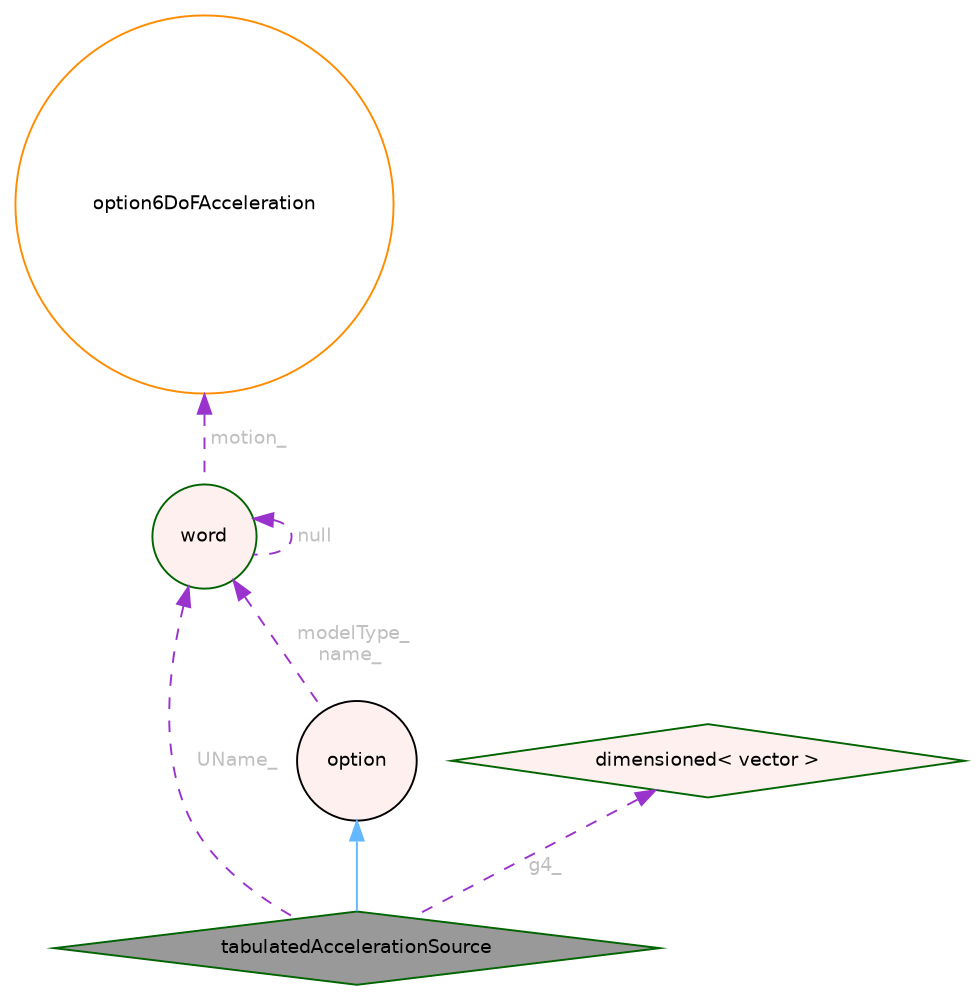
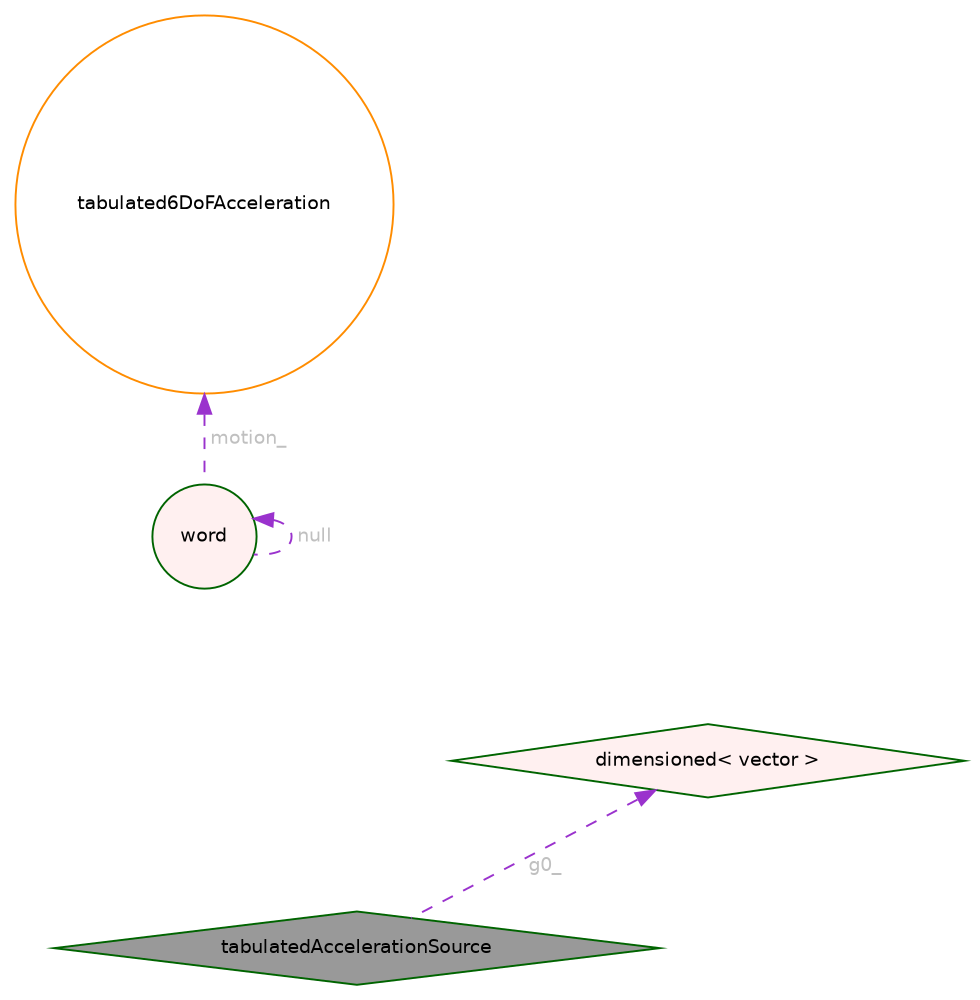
(204, 204) -> (204, 204)
(357, 761) -> none
(178, 786) -> none
(543, 866) -> (543, 866)
